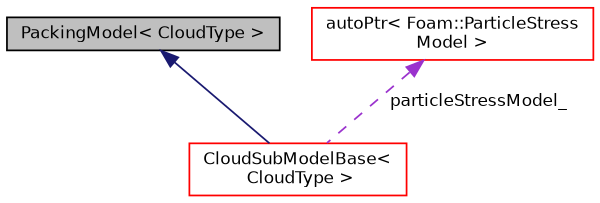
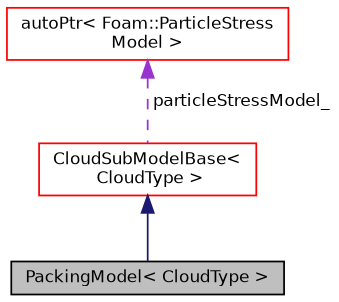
(222, 103) -> (148, 237)
